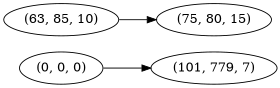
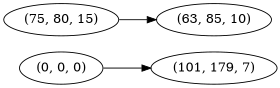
(133, 20) -> (133, 20)
(214, 68) -> (214, 68)
